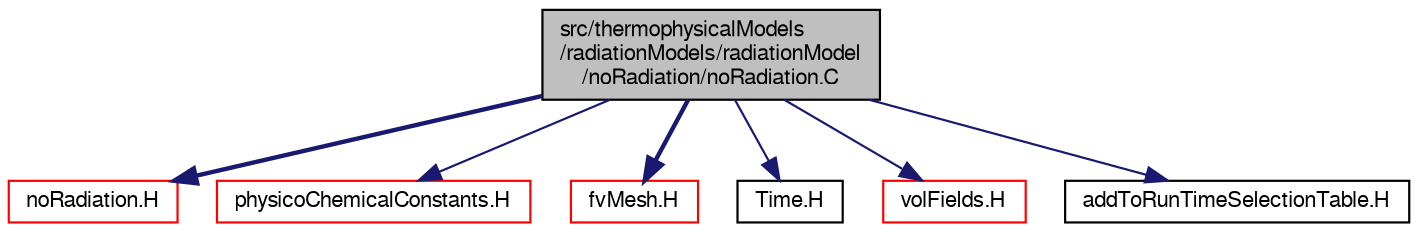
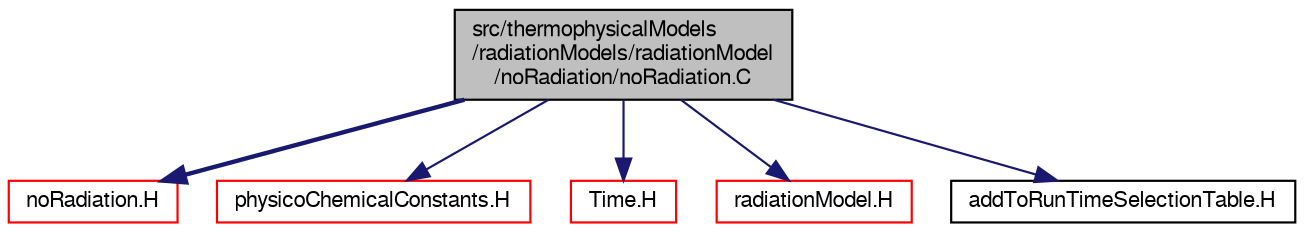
(634, 202) -> none
(790, 202) -> (624, 202)
(954, 202) -> (814, 202)
